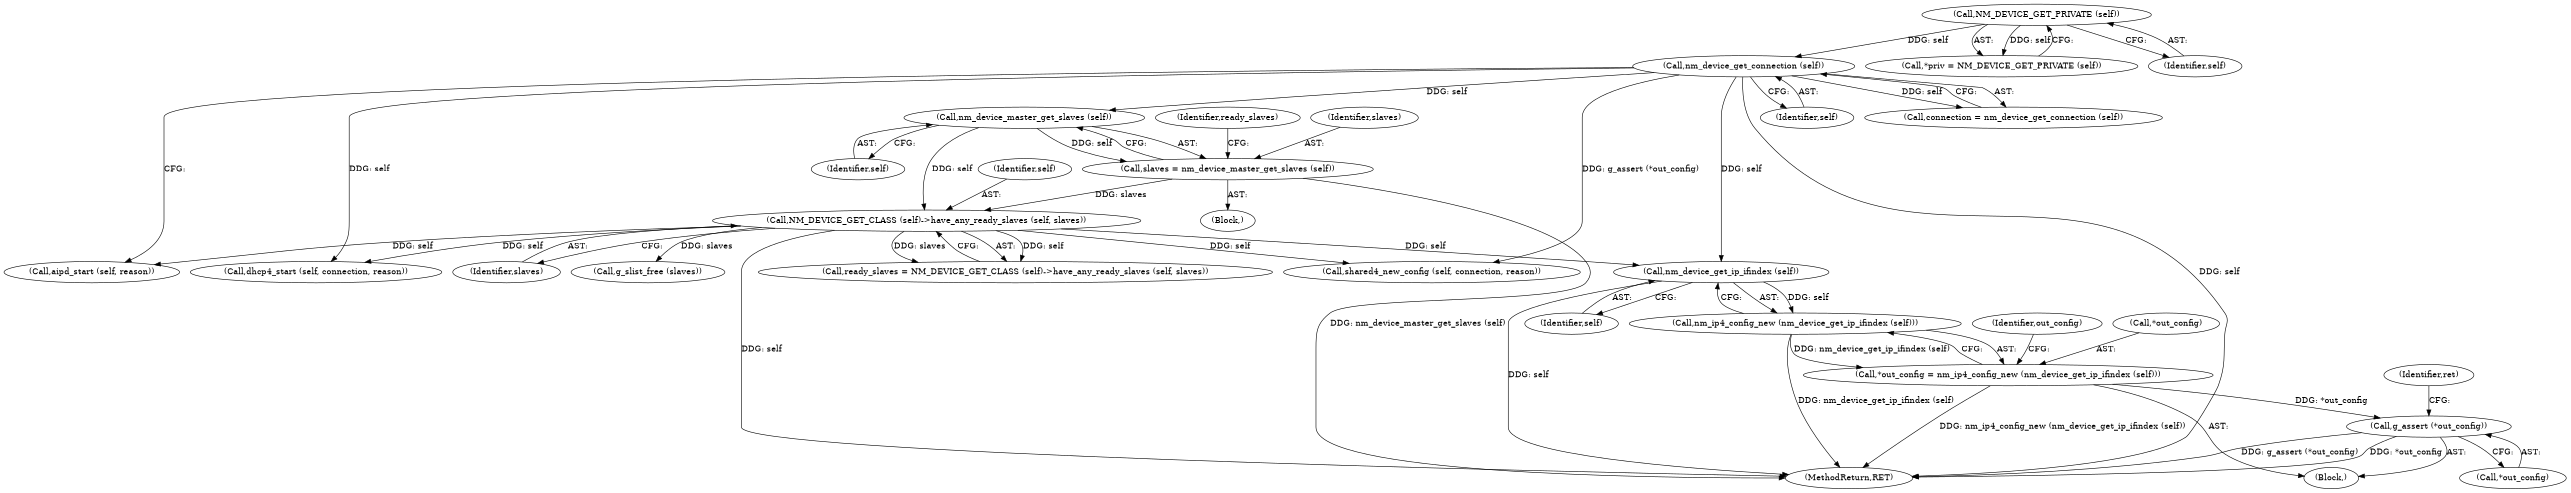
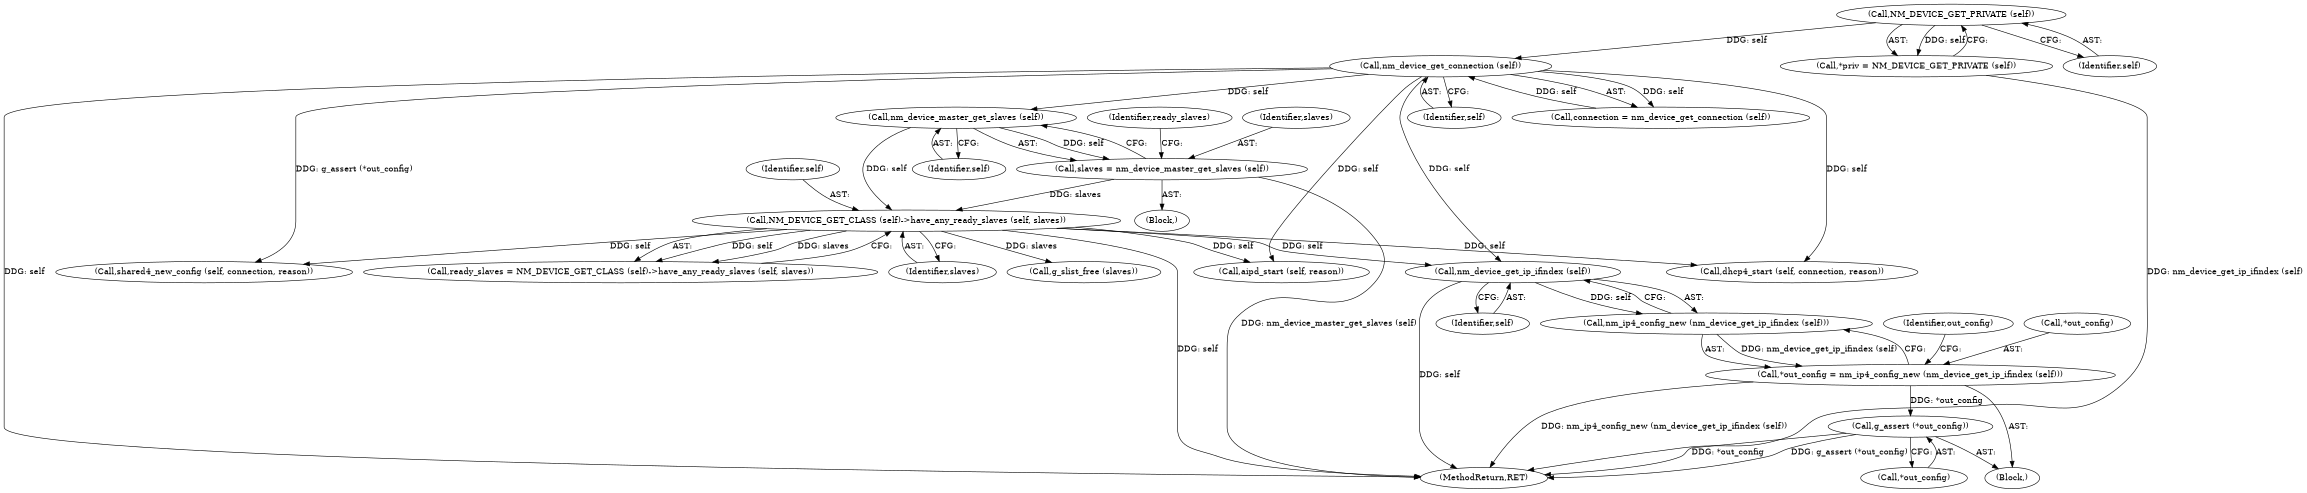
(1968, 92) -> (1556, 92)
(176, 169) -> (1358, 169)
(2429, 375) -> none
(1797, 403) -> (2048, 407)
